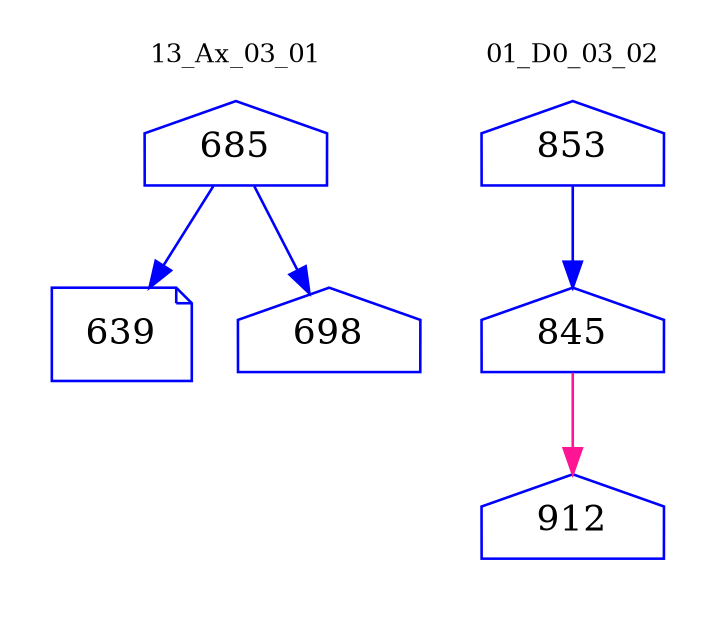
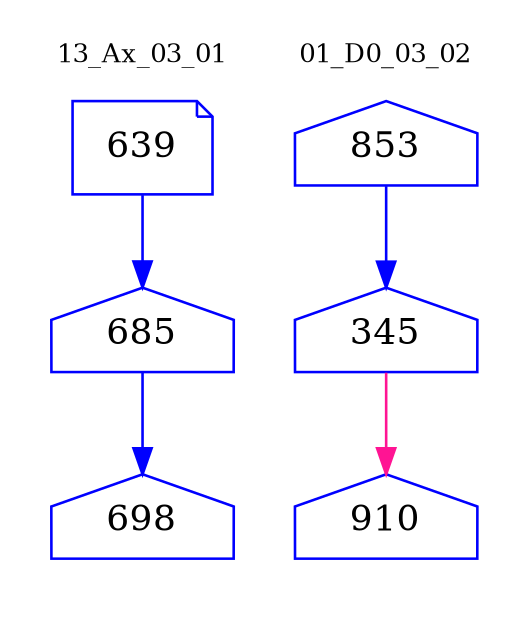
(188, 226) -> (143, 228)
(573, 334) -> (386, 334)
(573, 521) -> (386, 521)
